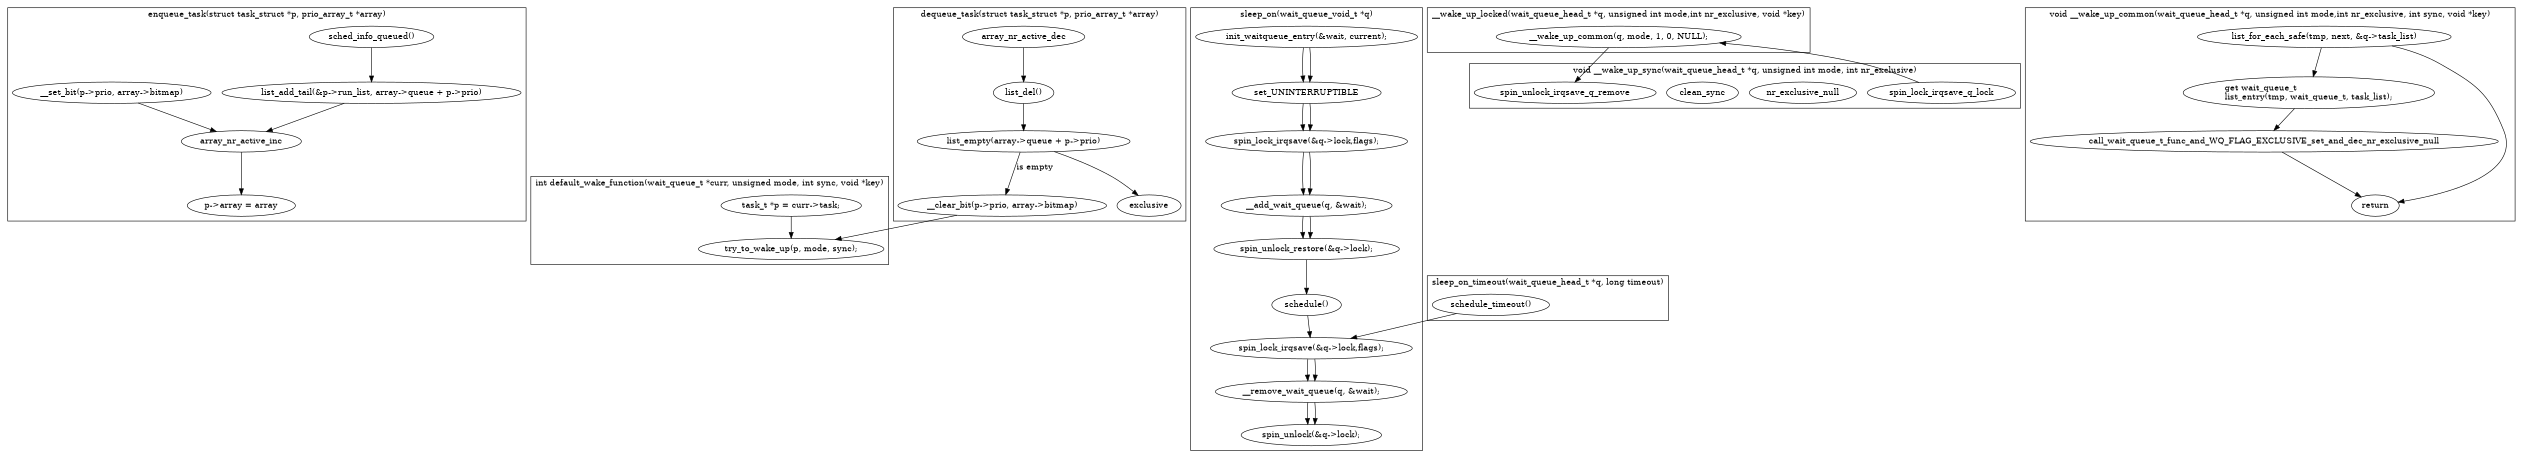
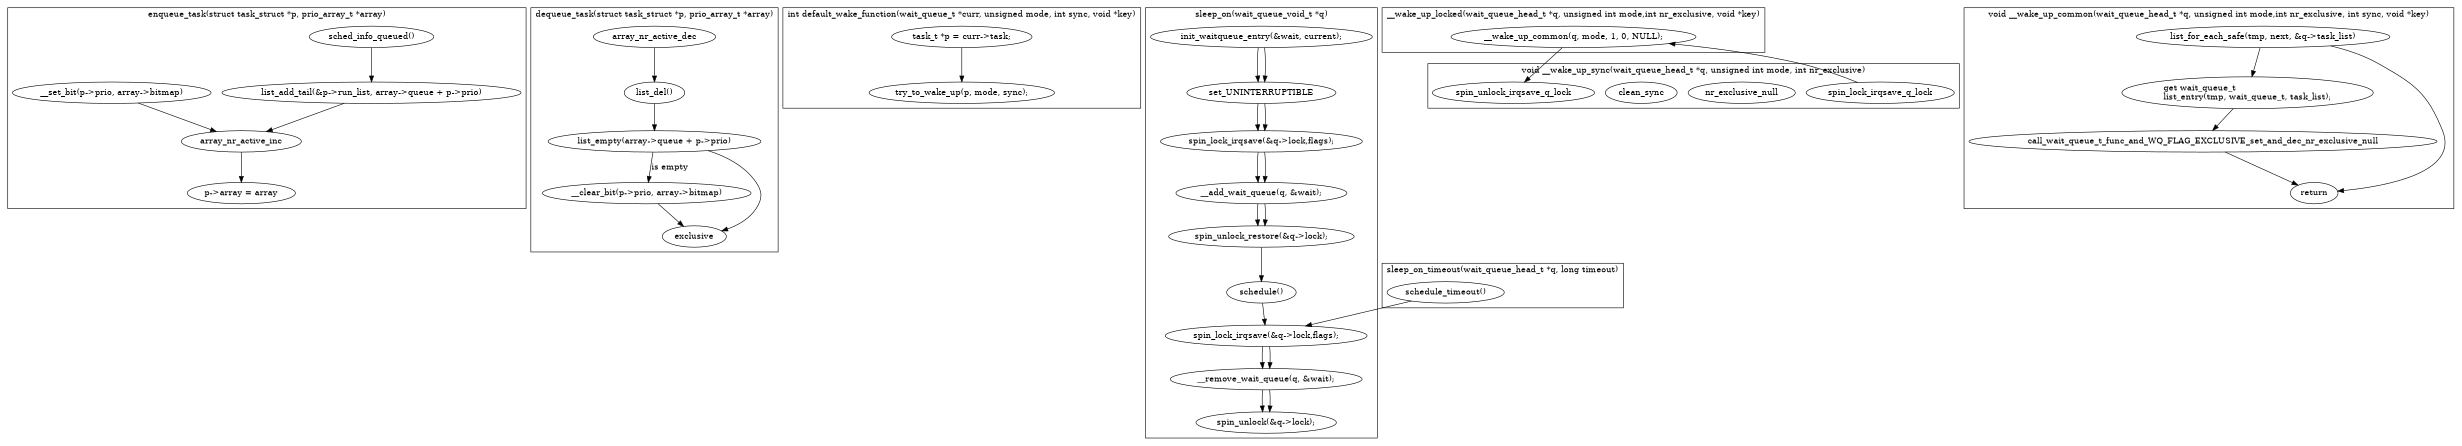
(1565, 93) -> (1513, 93)
(899, 227) -> (669, 213)
